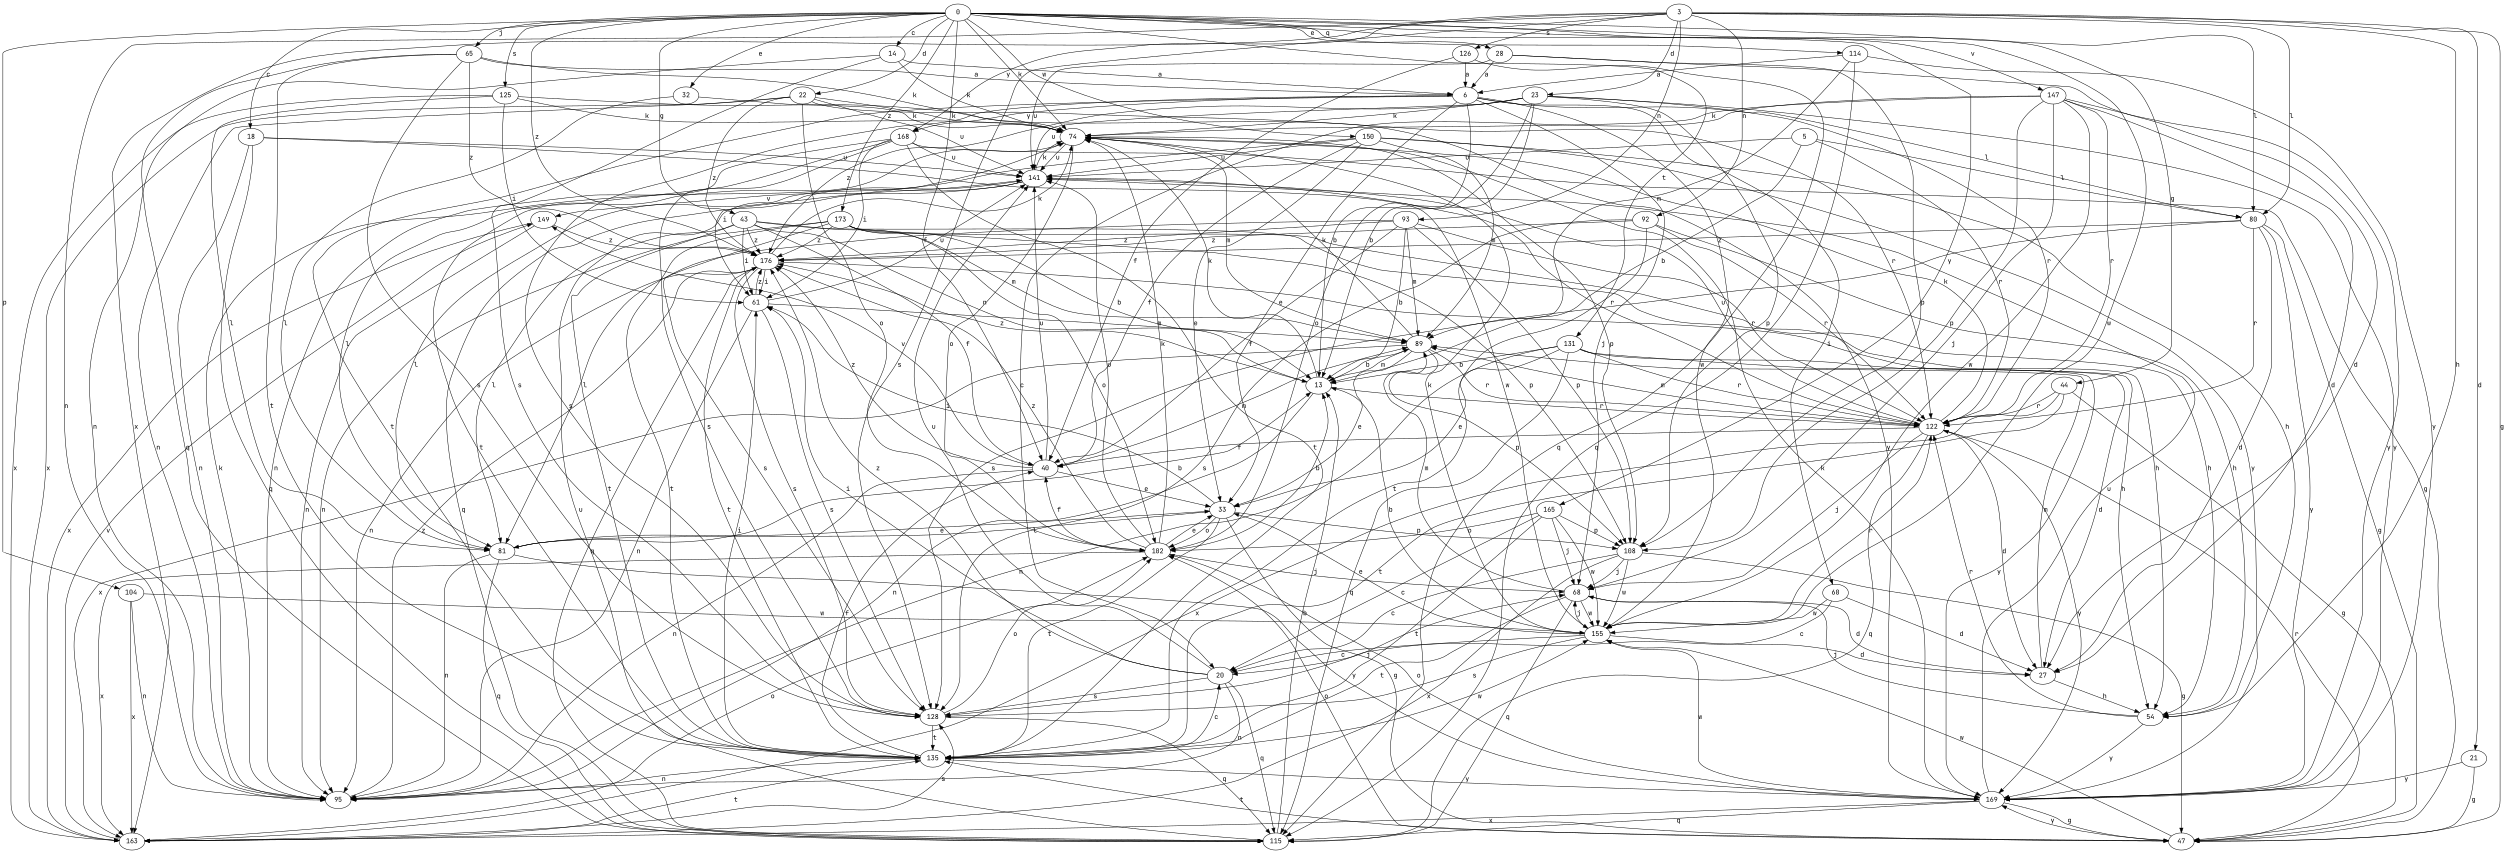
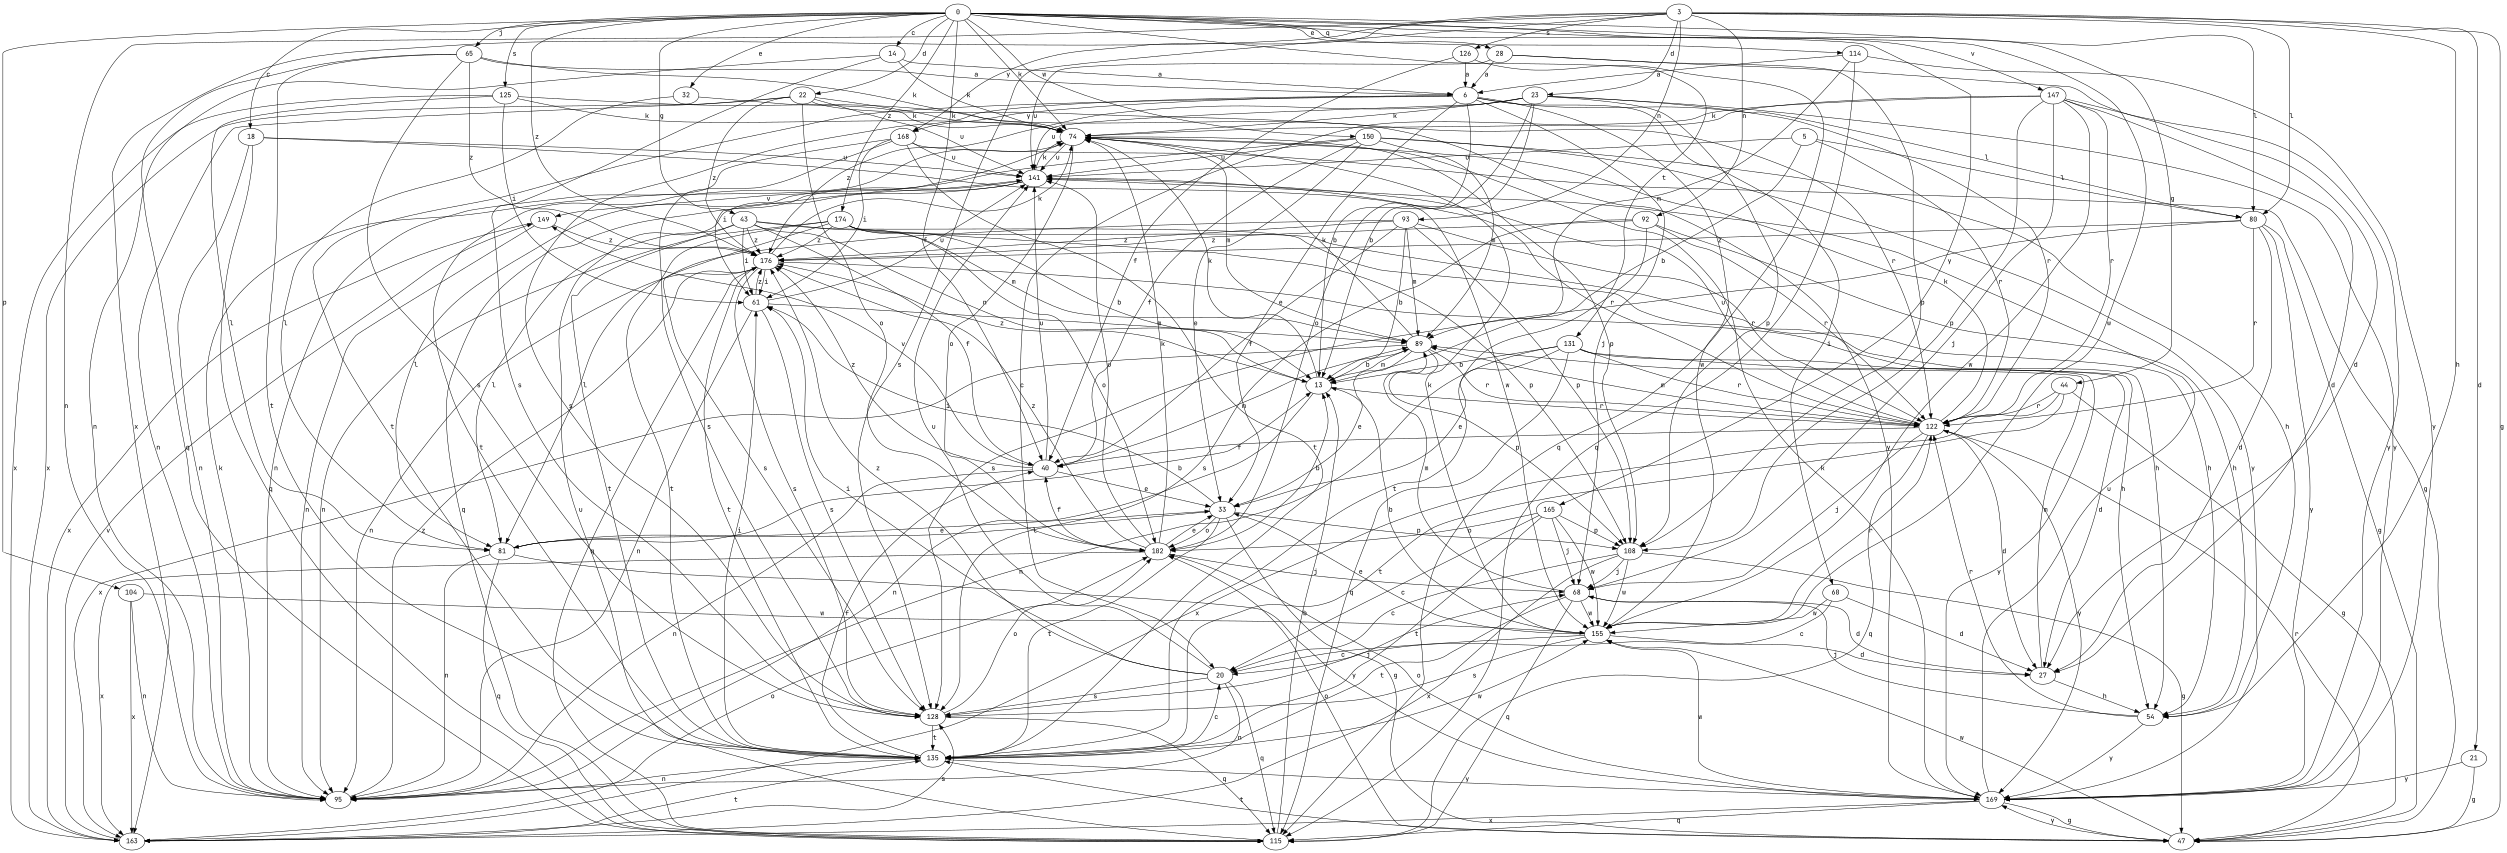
(840, 220) -> (840, 220)
(457, 231) -> none
(1576, 616) -> none
